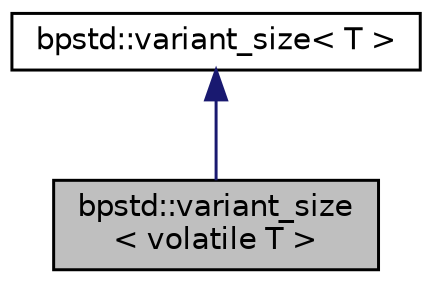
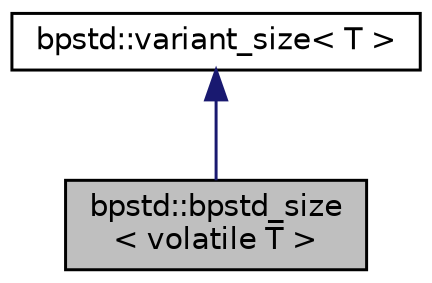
(216, 225) -> (216, 225)
